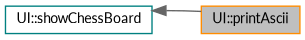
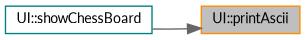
(184, 11) -> (170, 29)
